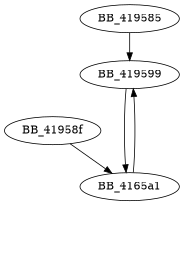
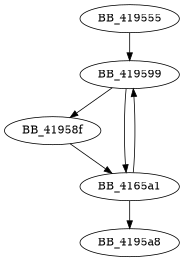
(130, 19) -> (130, 19)
none -> (94, 100)
none -> (130, 243)
